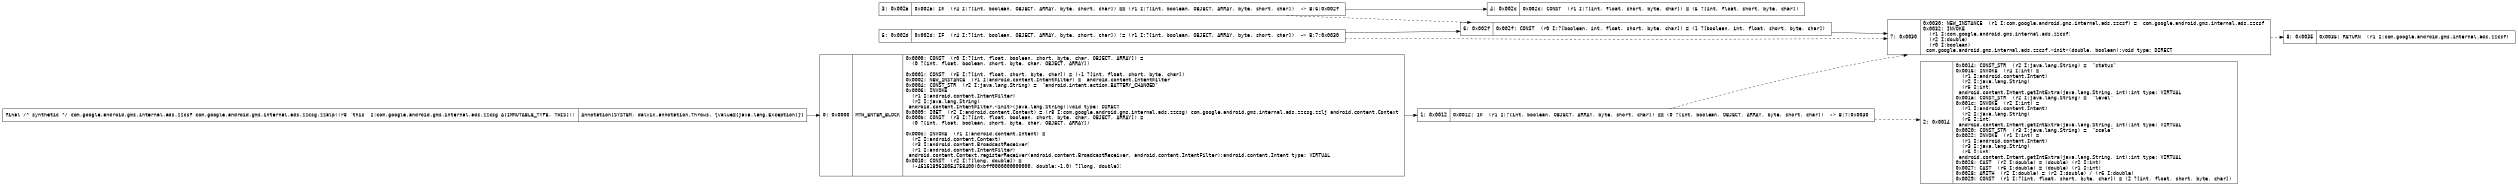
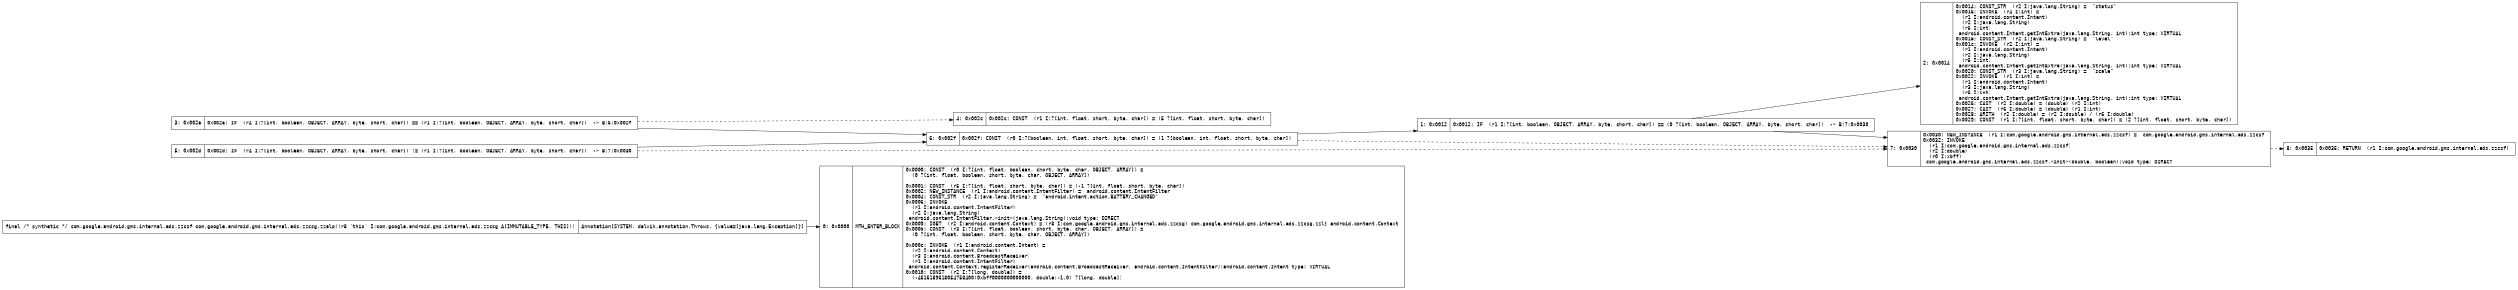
(1414, 9) -> (794, 121)
(1377, 19) -> (780, 131)
(1858, 33) -> (1591, 144)
(1947, 45) -> (1942, 157)
(1786, 79) -> (1829, 134)
(1409, 115) -> (1356, 132)
(1896, 119) -> (1804, 103)
